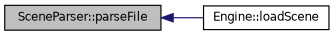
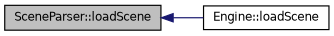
(83, 18) -> (83, 18)
